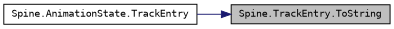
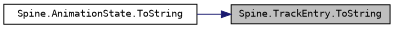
(100, 14) -> (100, 14)
